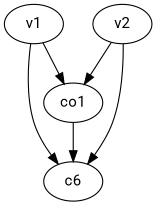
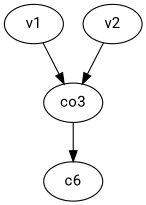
(30, 102) -> none
(118, 102) -> none
(73, 103) -> (73, 103)
